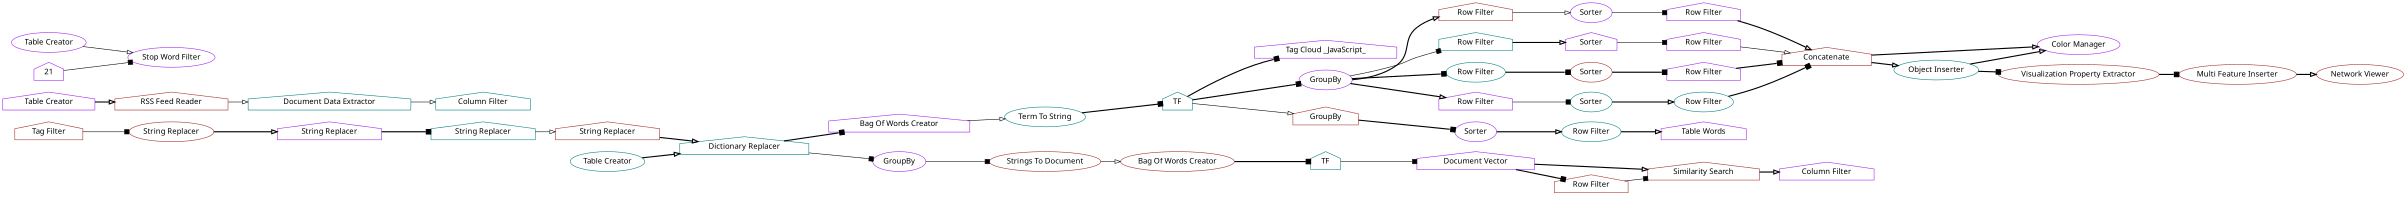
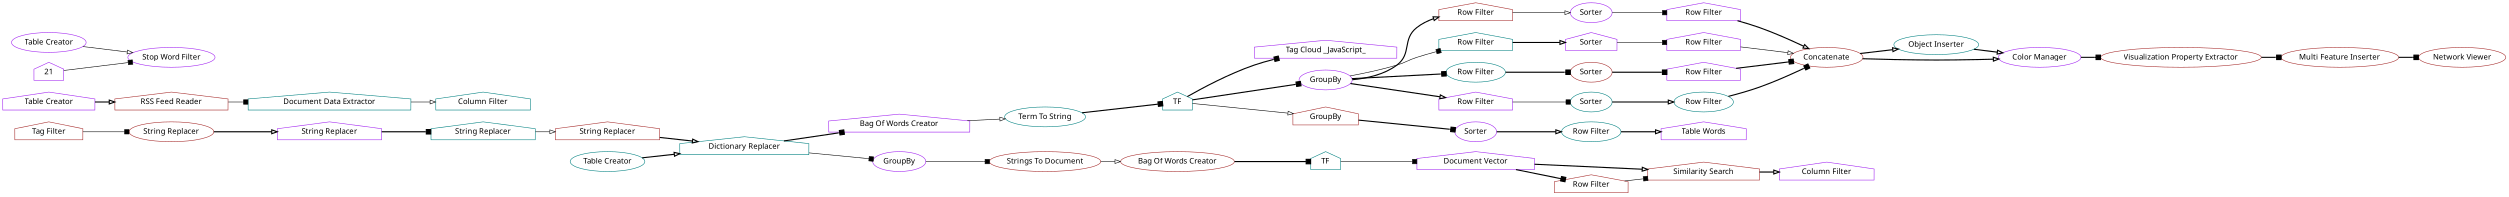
(1827, 57) -> (1827, 57)
(1987, 72) -> (2088, 57)
(2303, 74) -> (2406, 57)
(235, 102) -> (235, 102)
